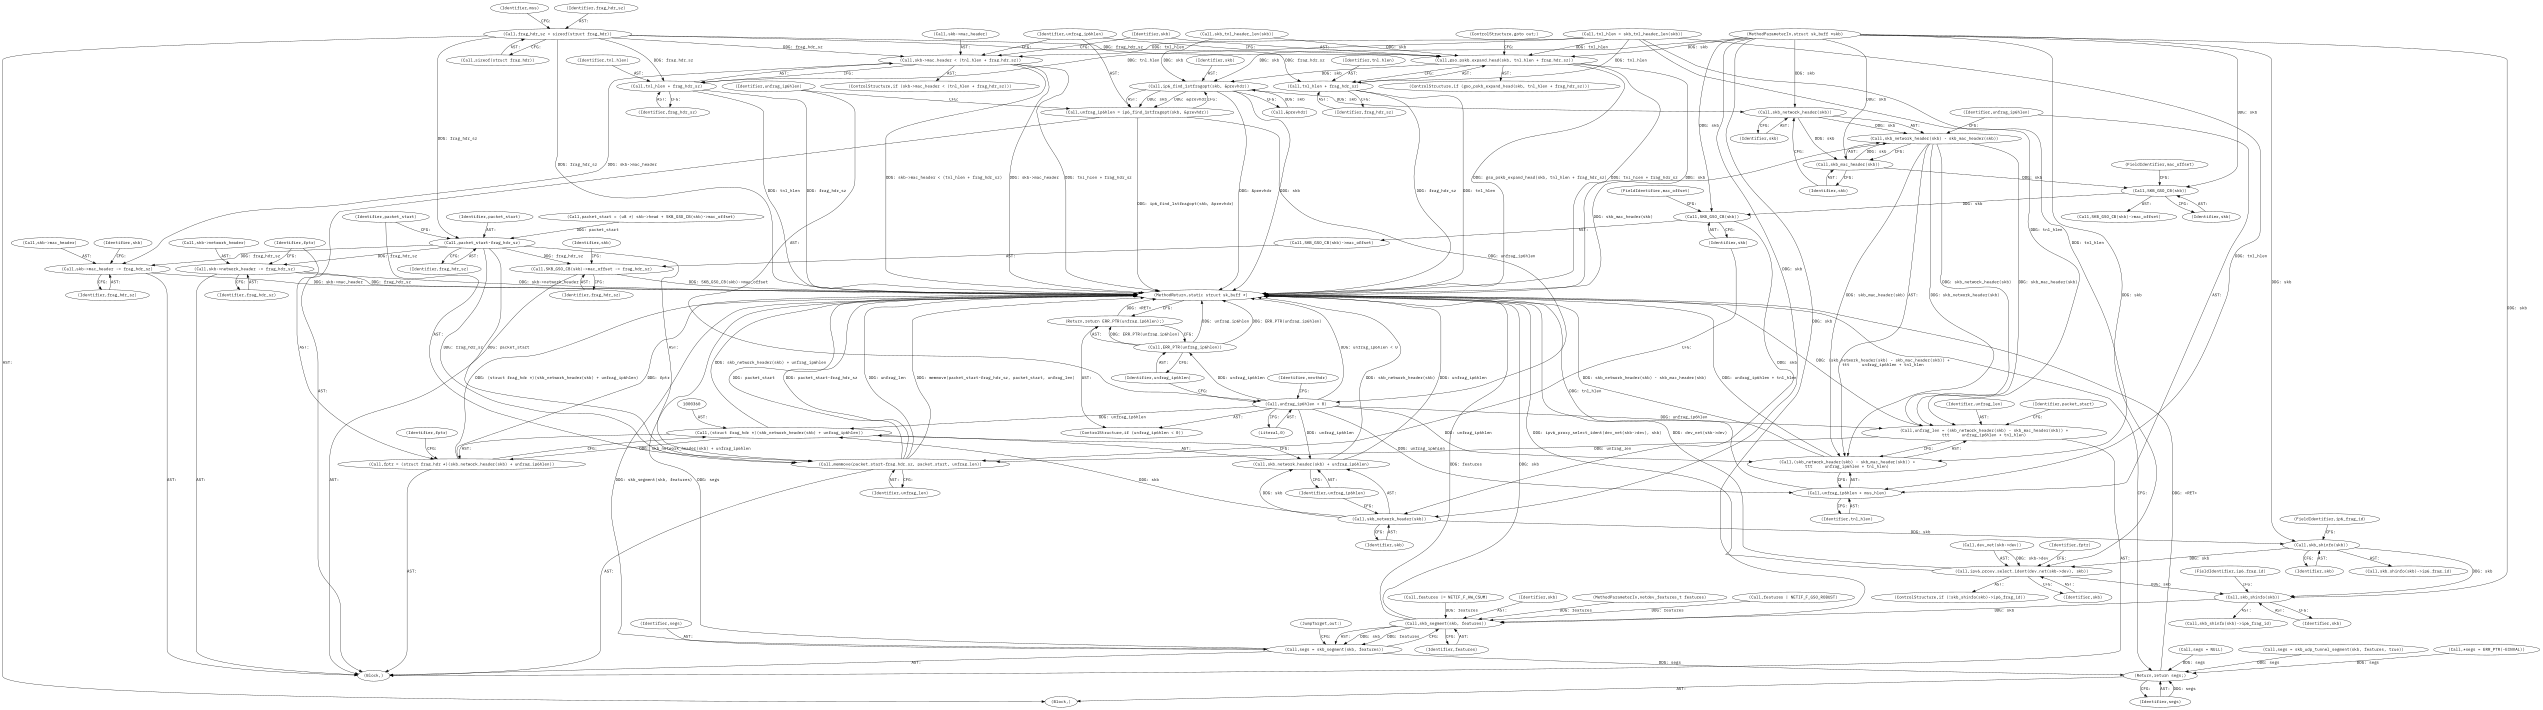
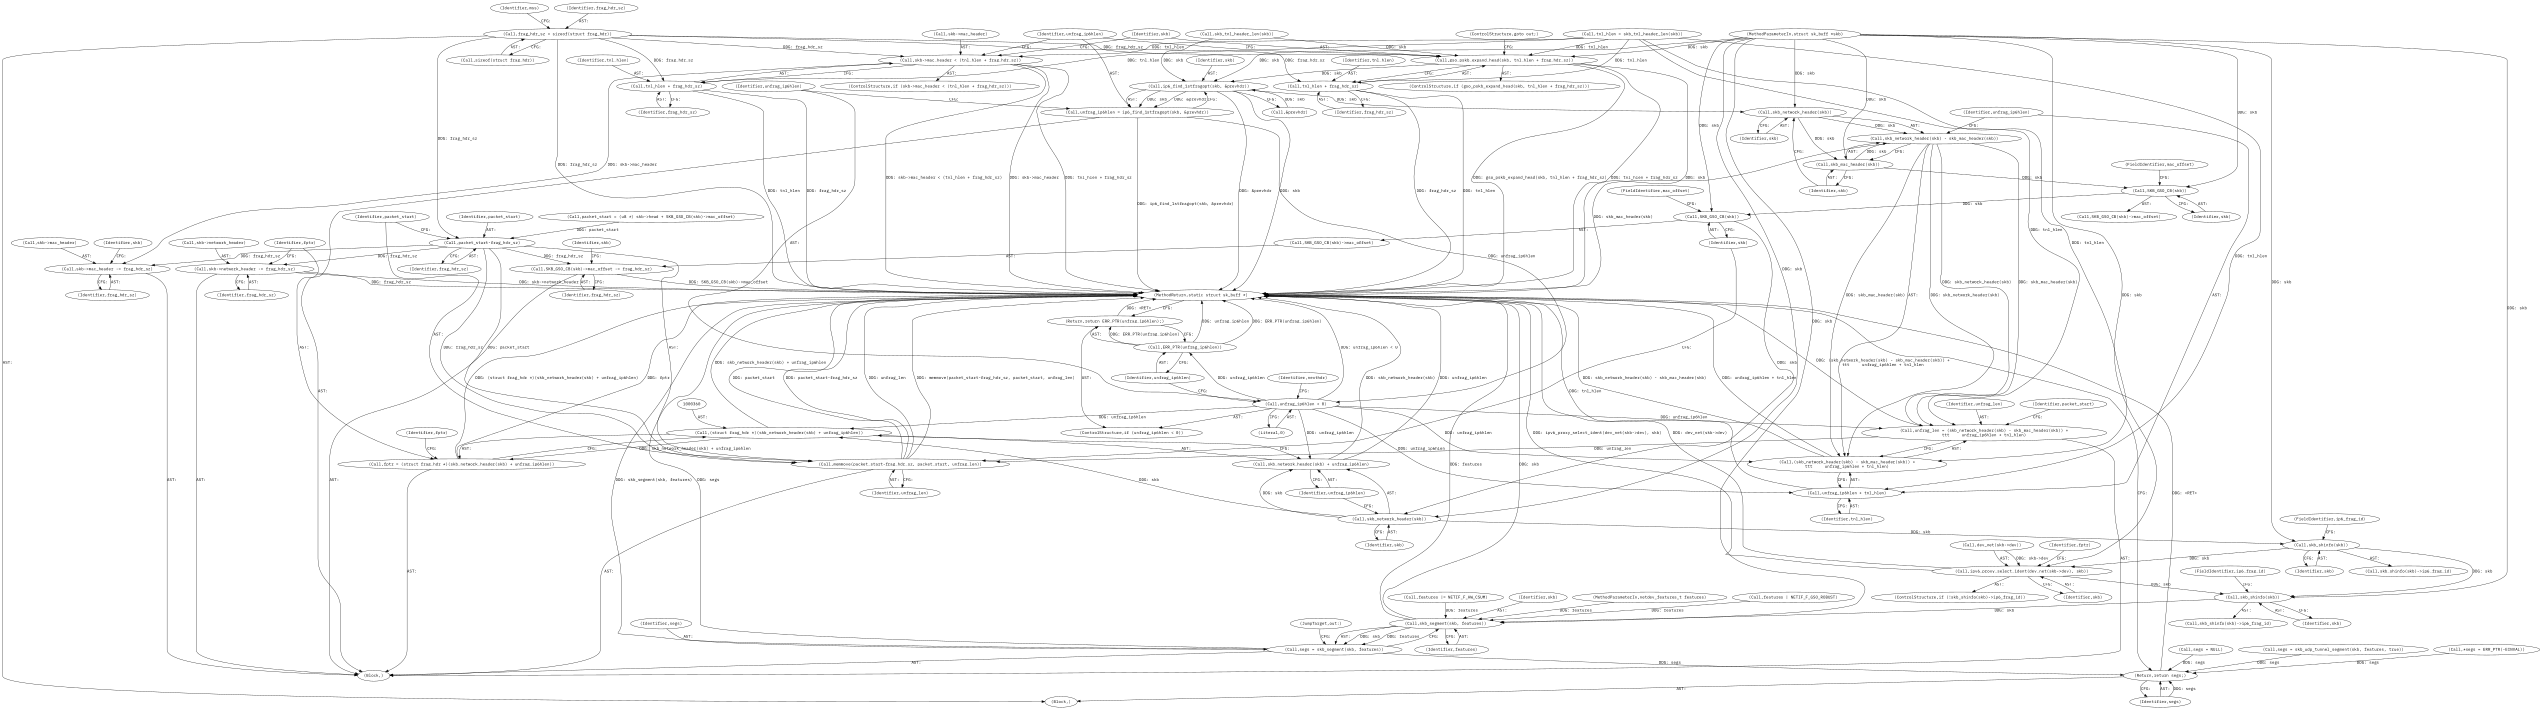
(643, 289) -> none
(1847, 493) -> (1847, 493)
